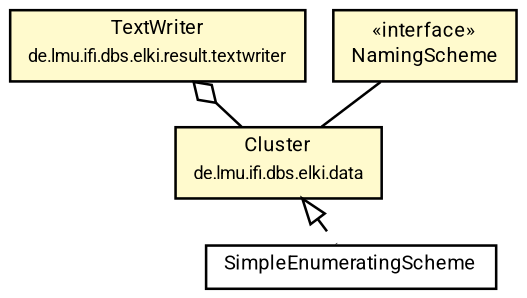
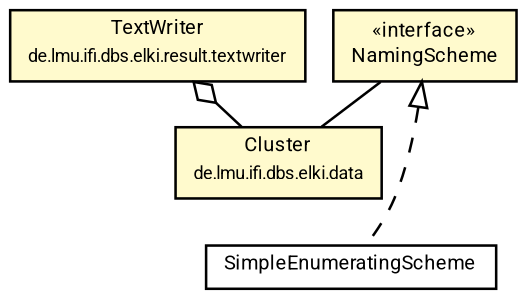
(327, 232) -> (401, 179)
